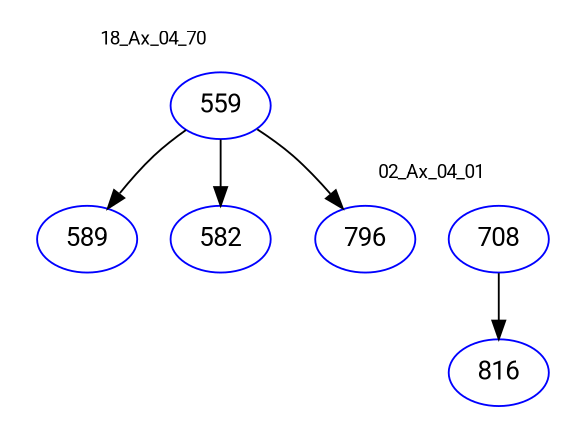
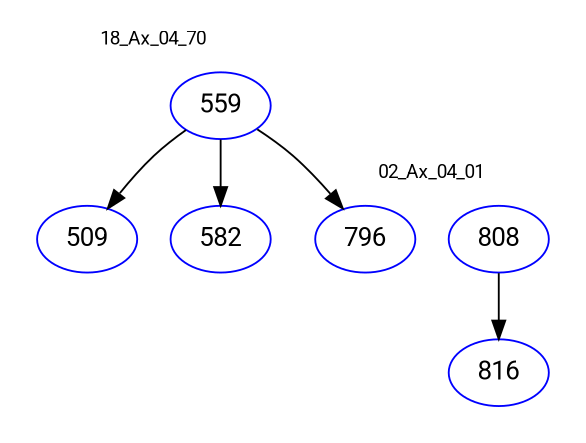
(87, 239) -> (87, 239)
(499, 239) -> (499, 239)
